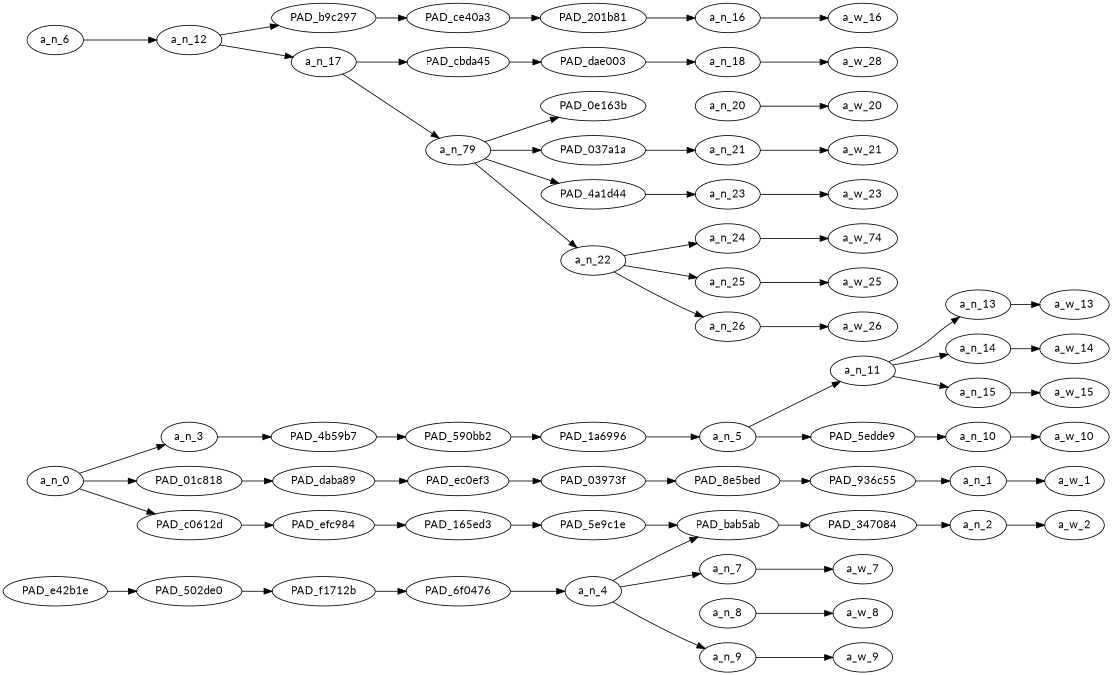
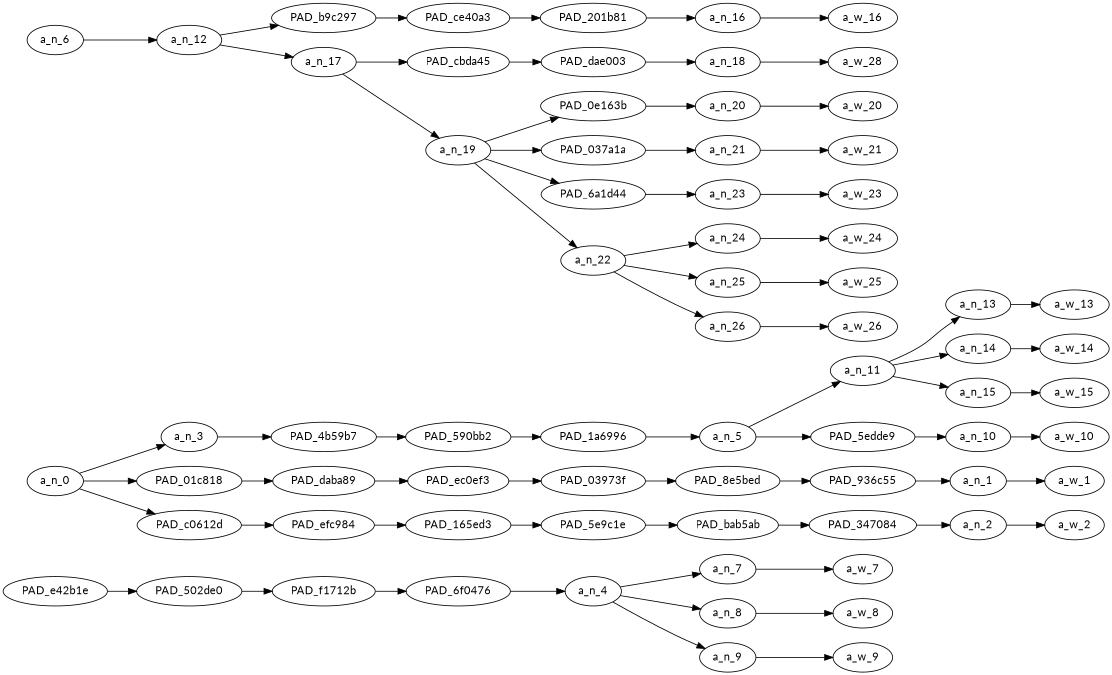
none -> (666, 106)
(458, 150) -> (458, 150)
(593, 194) -> (593, 194)
(863, 238) -> (863, 238)
(651, 560) -> (656, 602)
